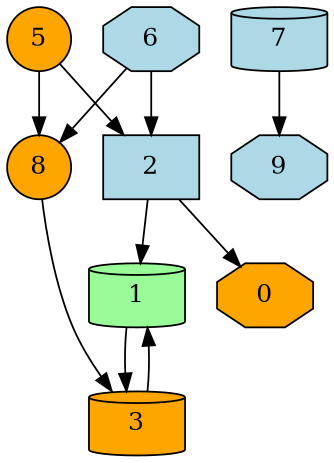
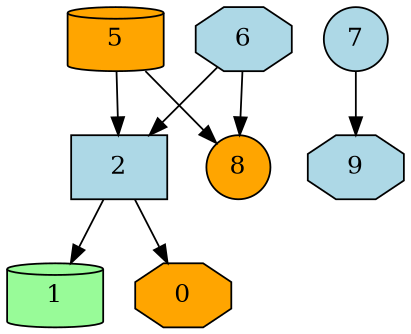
(39, 39) -> (116, 39)
(279, 39) -> (356, 39)
(137, 423) -> none
